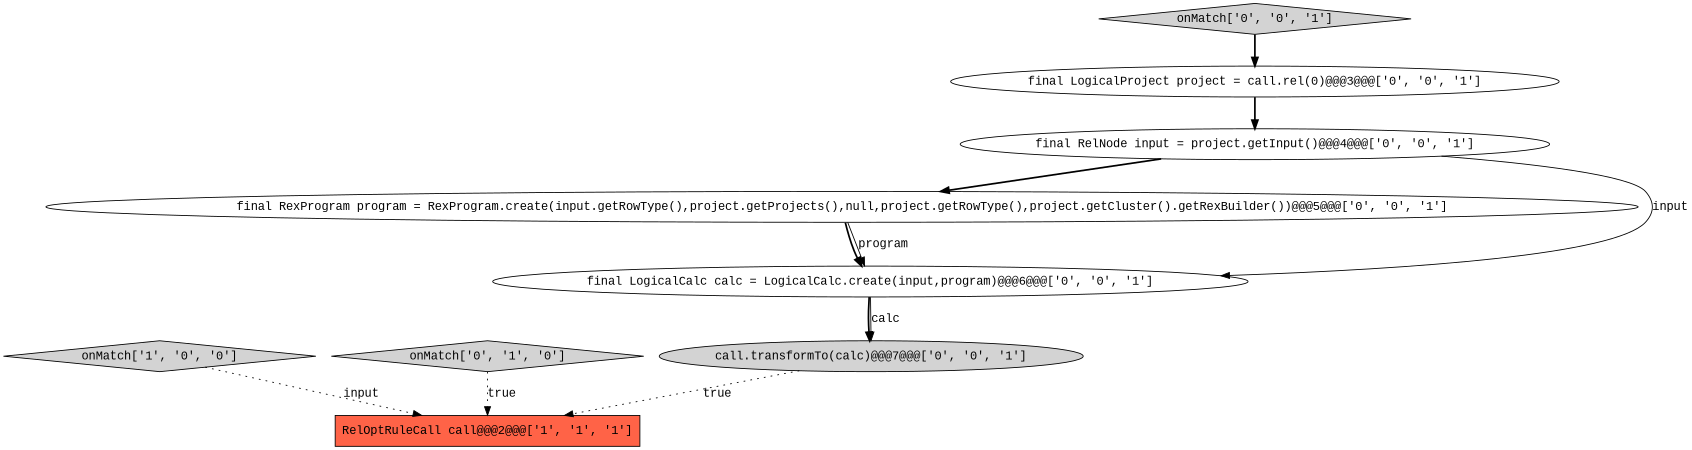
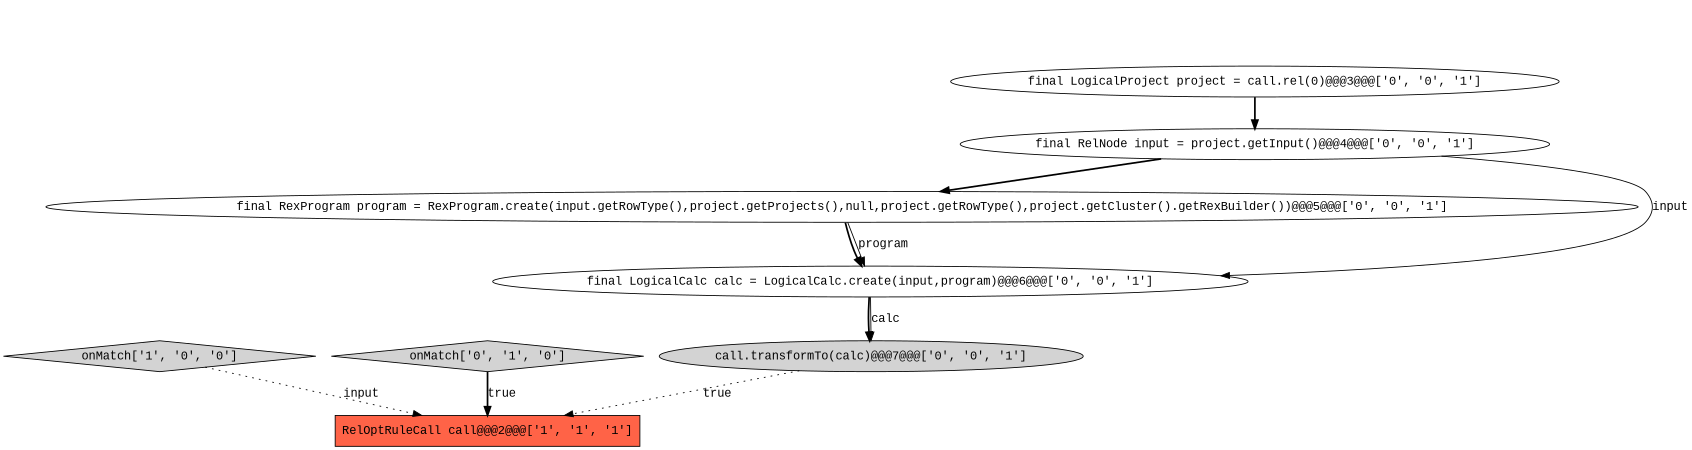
(1255, 19) -> none
(488, 389) -> (488, 389)
